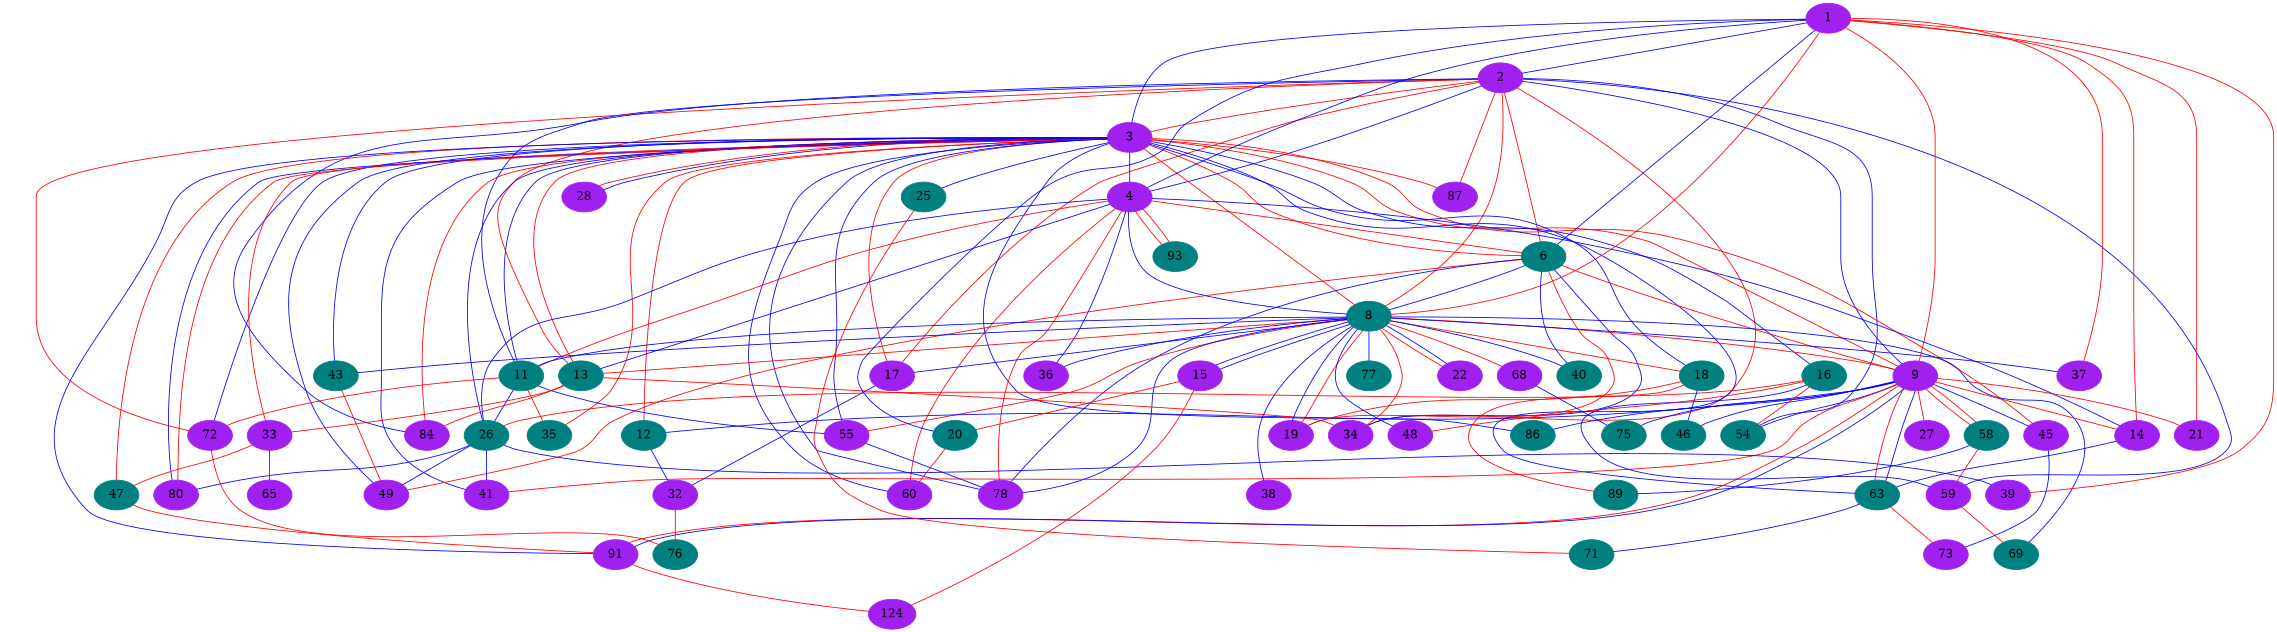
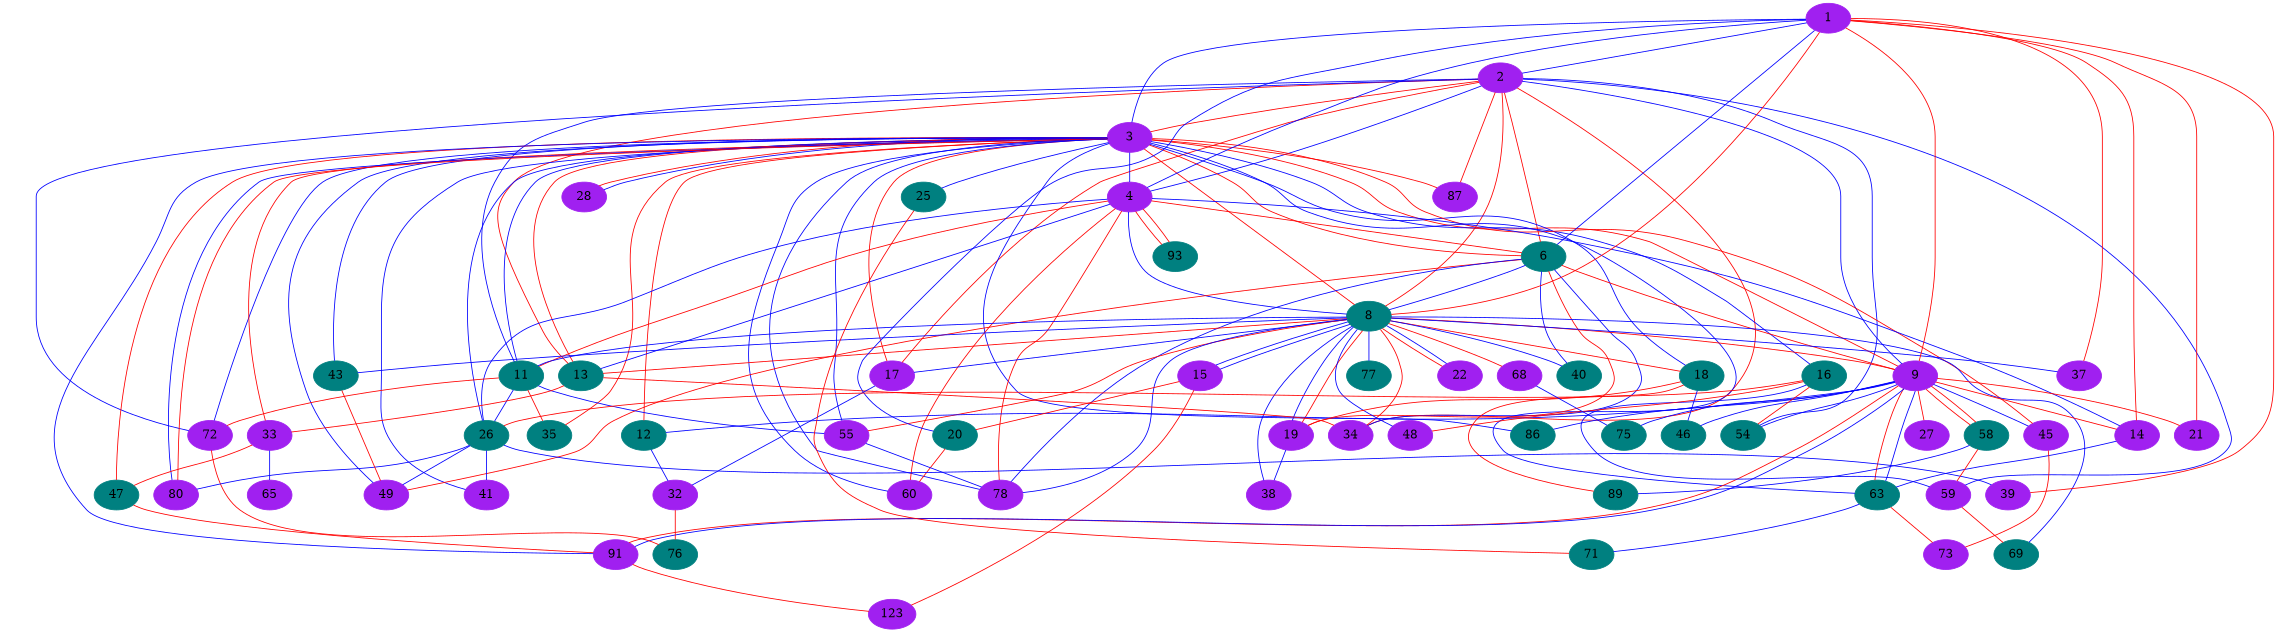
(546, 121) -> (546, 121)
(1046, 376) -> none
(427, 435) -> none
none -> (1279, 467)
(1212, 479) -> none
(2030, 517) -> (2030, 517)
(892, 614) -> (892, 614)
